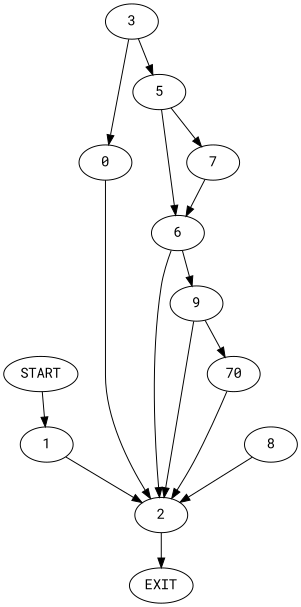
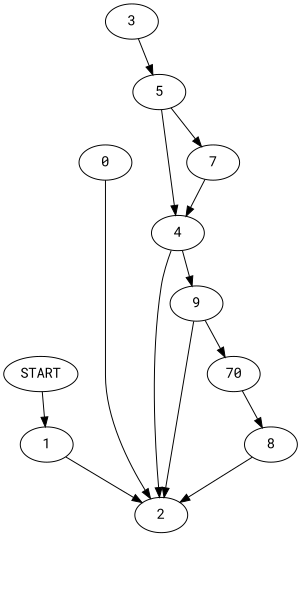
(120, 87) -> none
(178, 233) -> (178, 233)
(204, 442) -> (250, 405)
(161, 586) -> none
